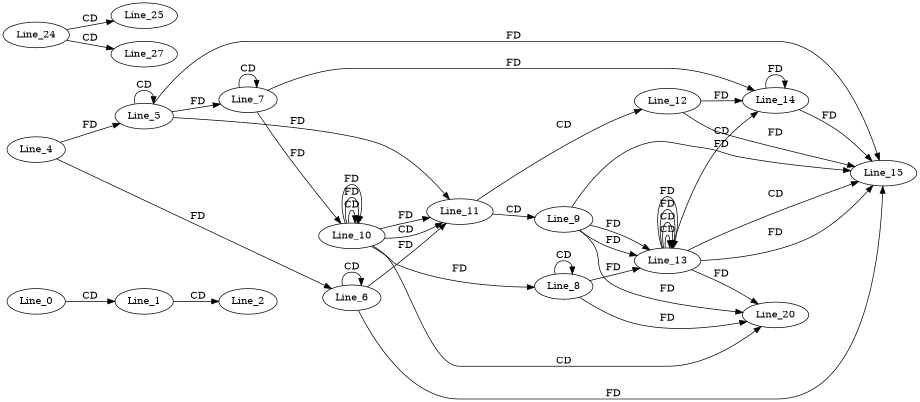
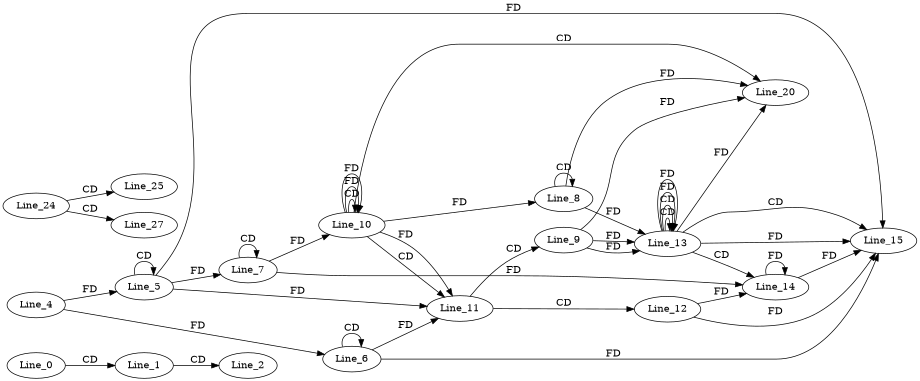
(696, 147) -> none
